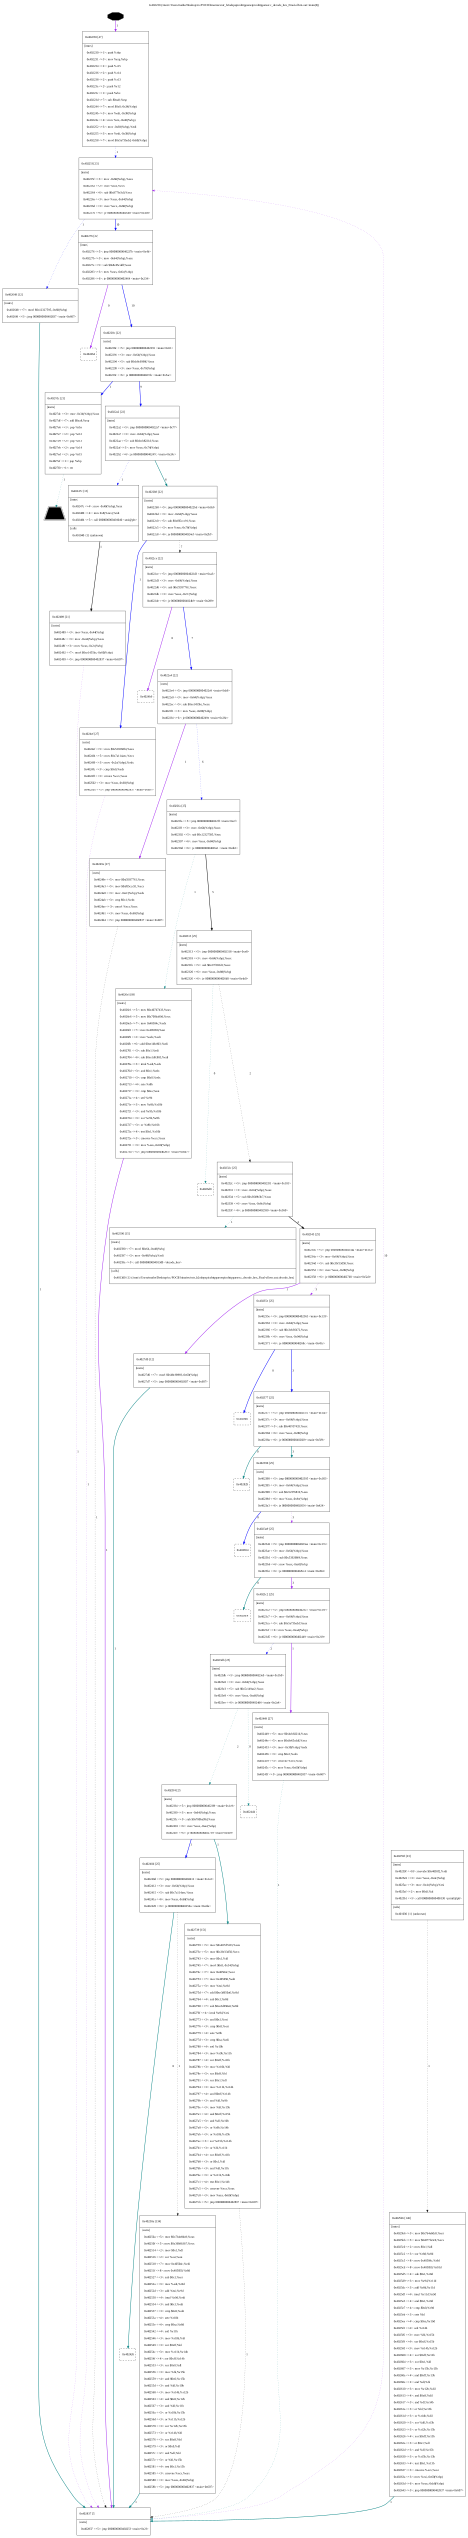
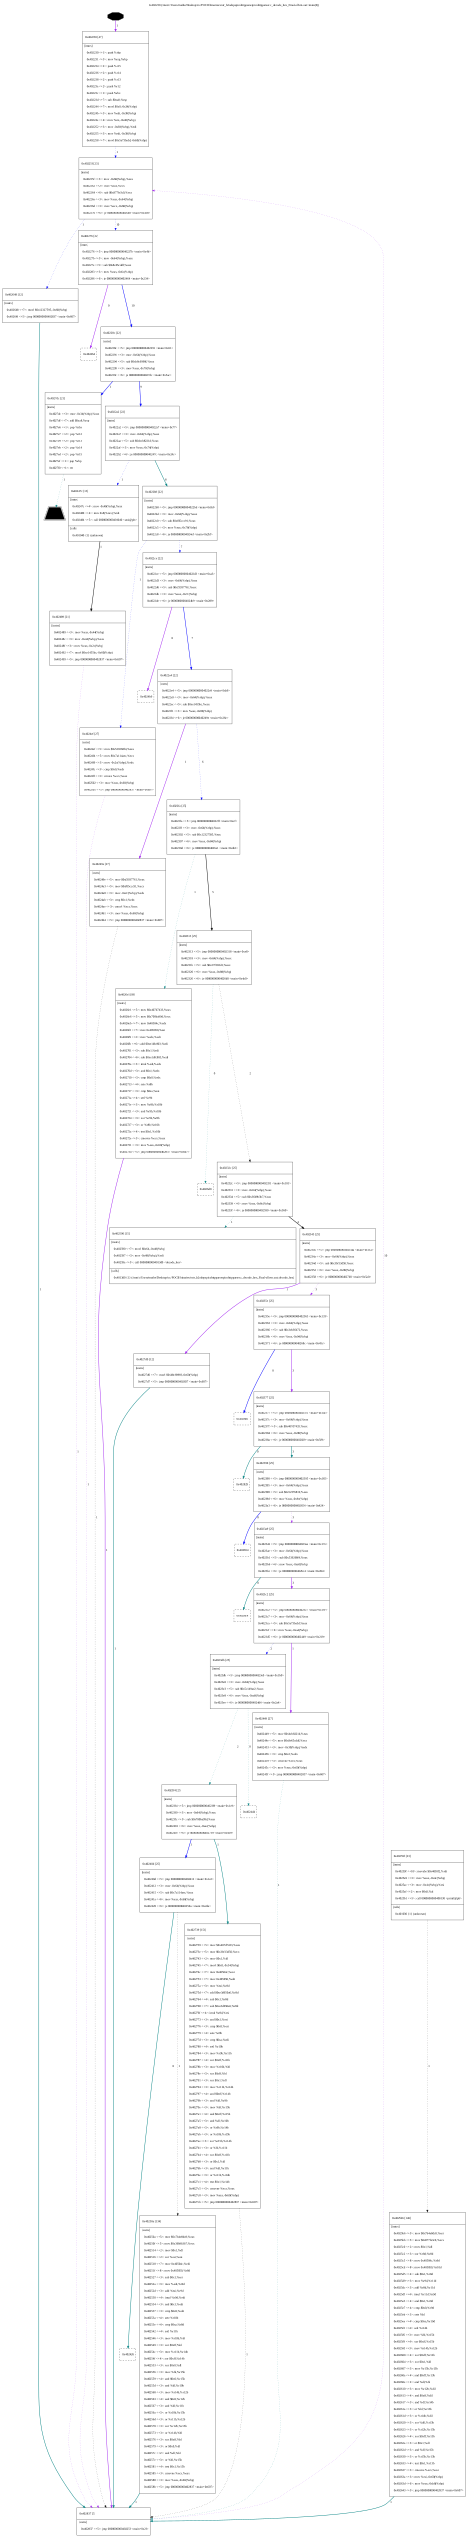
(116, 224) -> (116, 224)
(180, 545) -> (180, 545)
(129, 632) -> (129, 632)
(292, 1369) -> (292, 1369)
